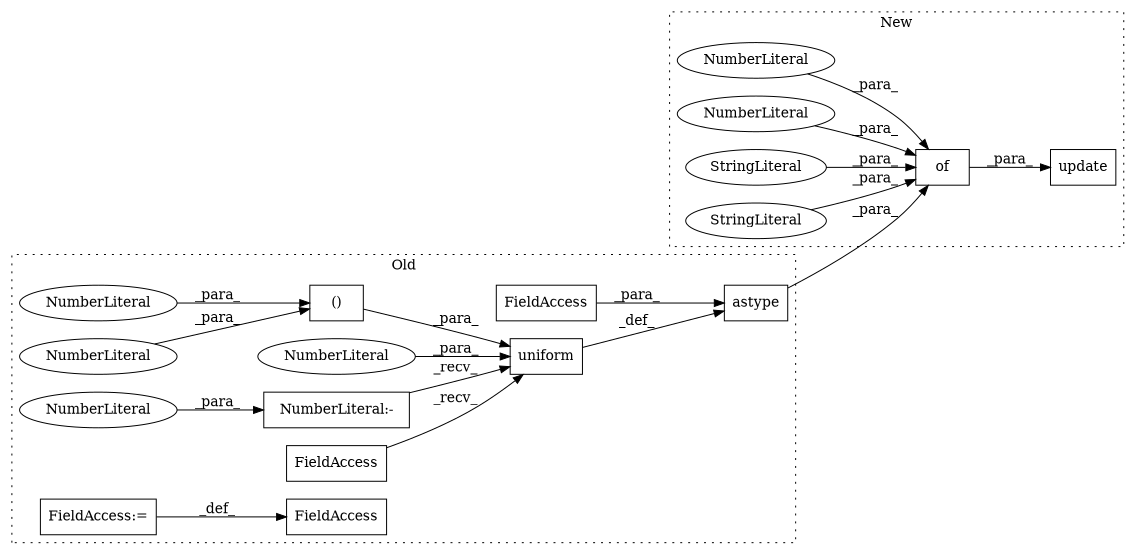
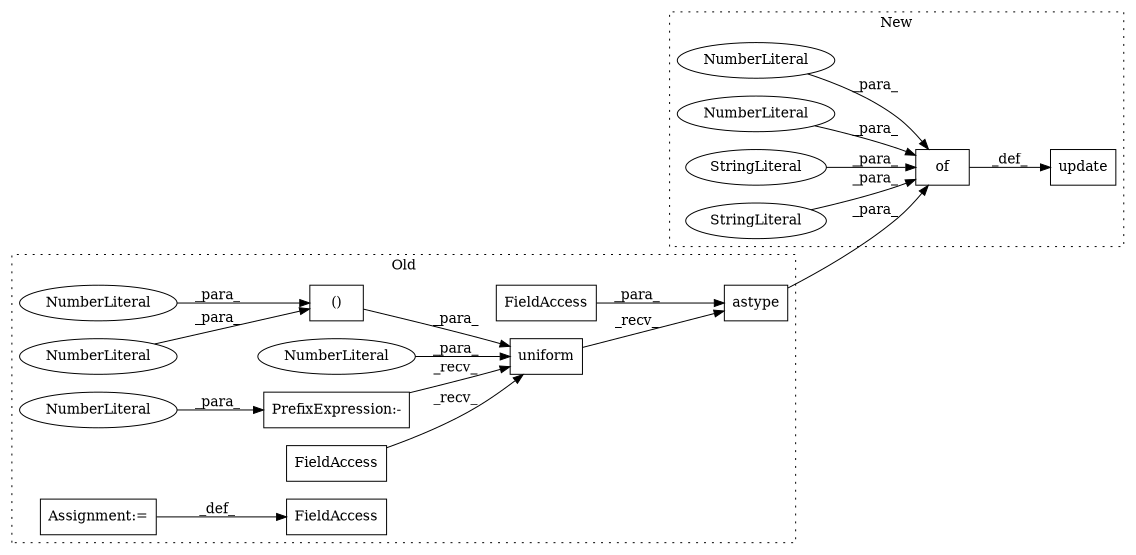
(1010, 160) -> (1010, 160)
(637, 321) -> (637, 321)
(337, 410) -> (337, 410)
(98, 517) -> (98, 517)
